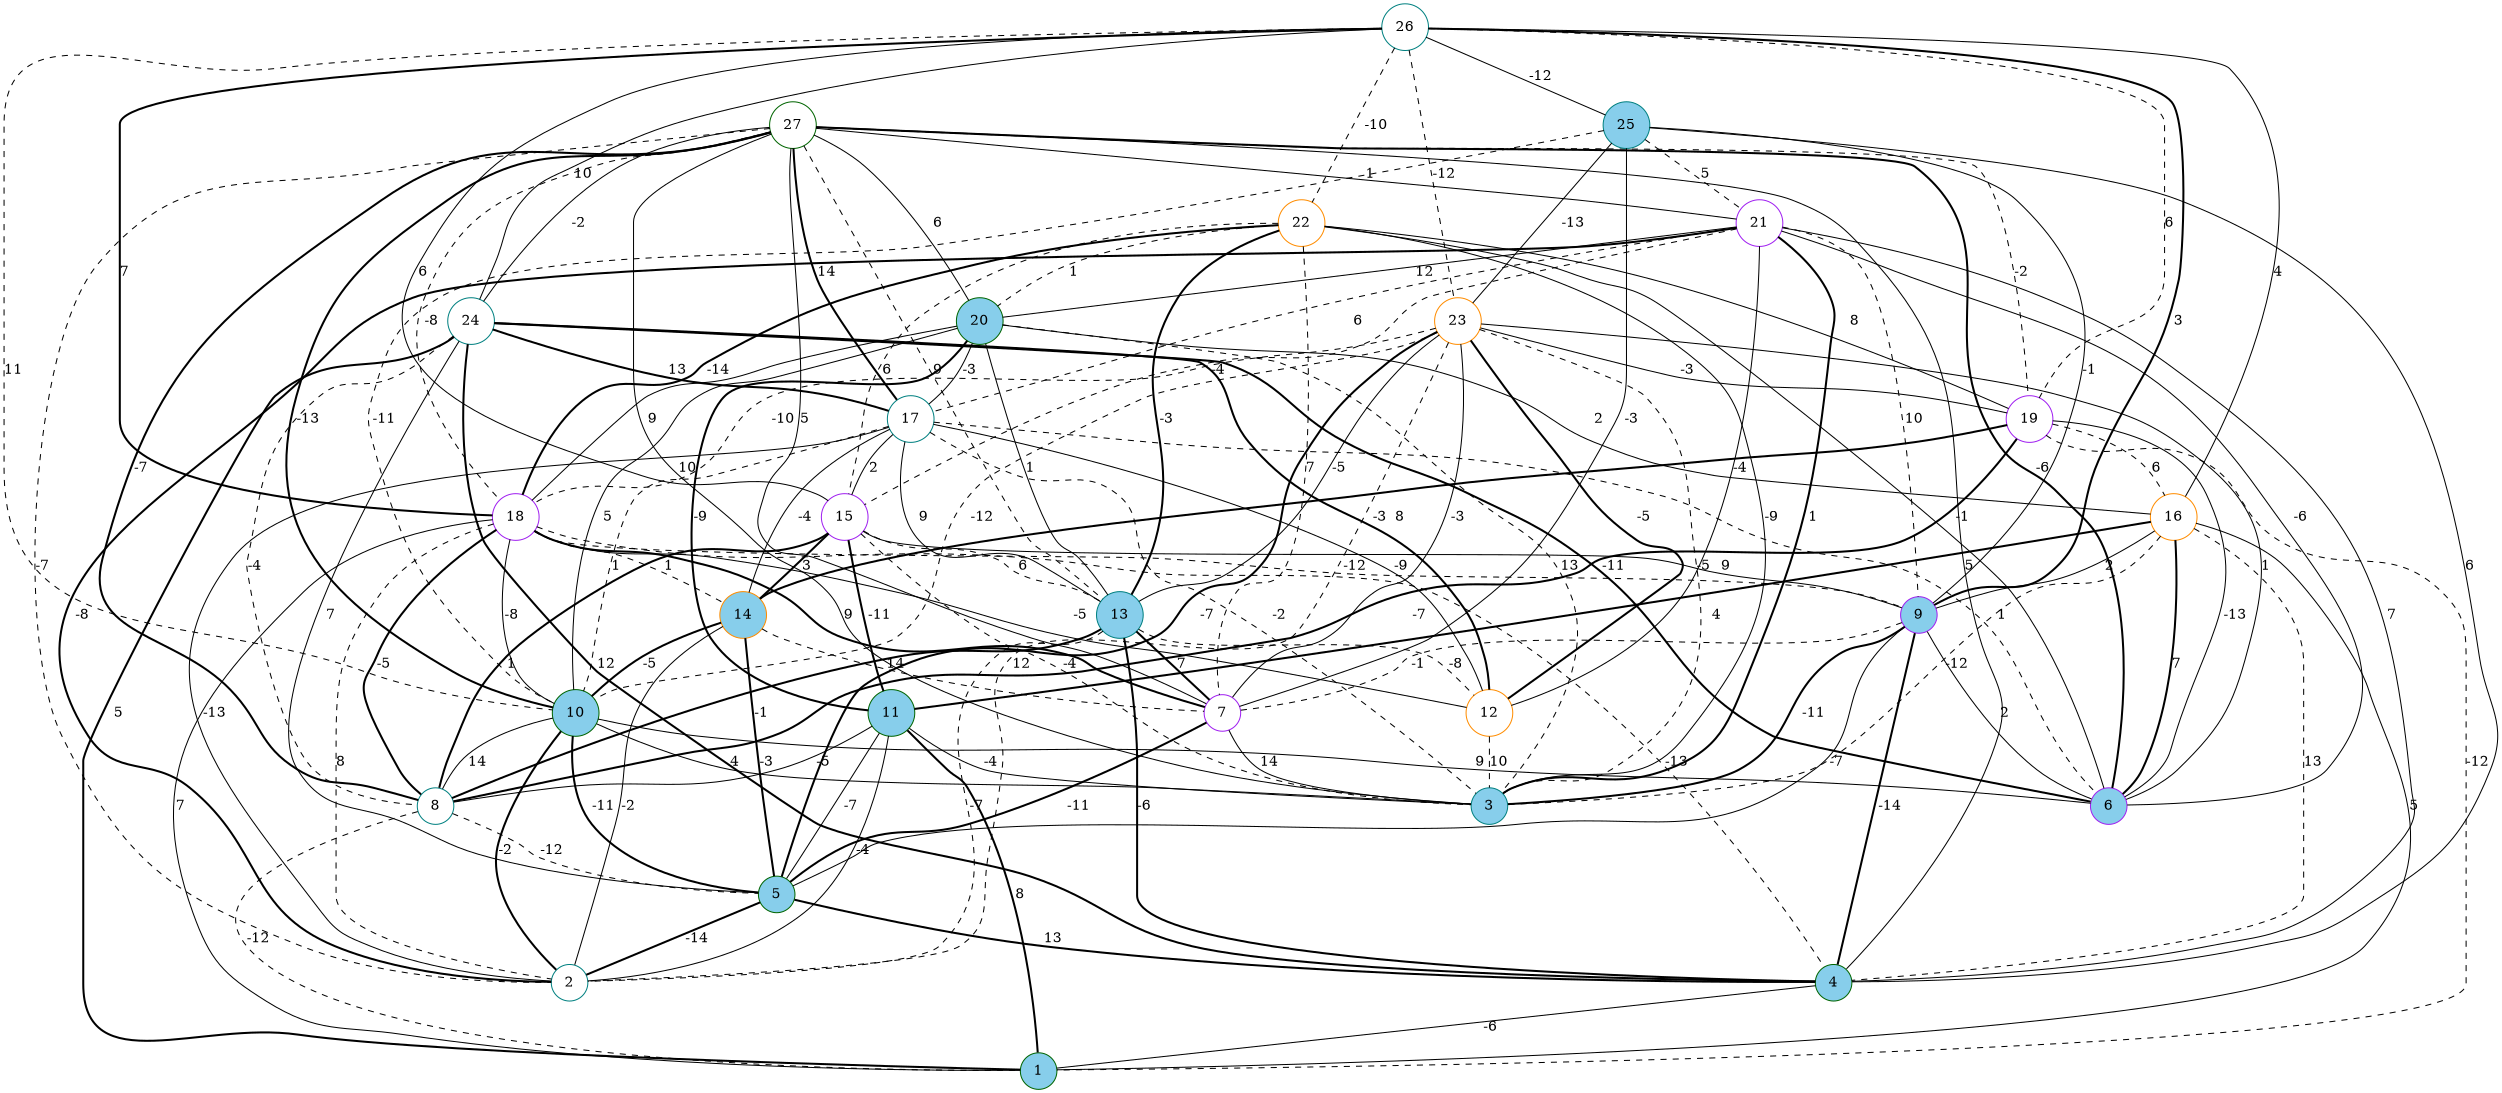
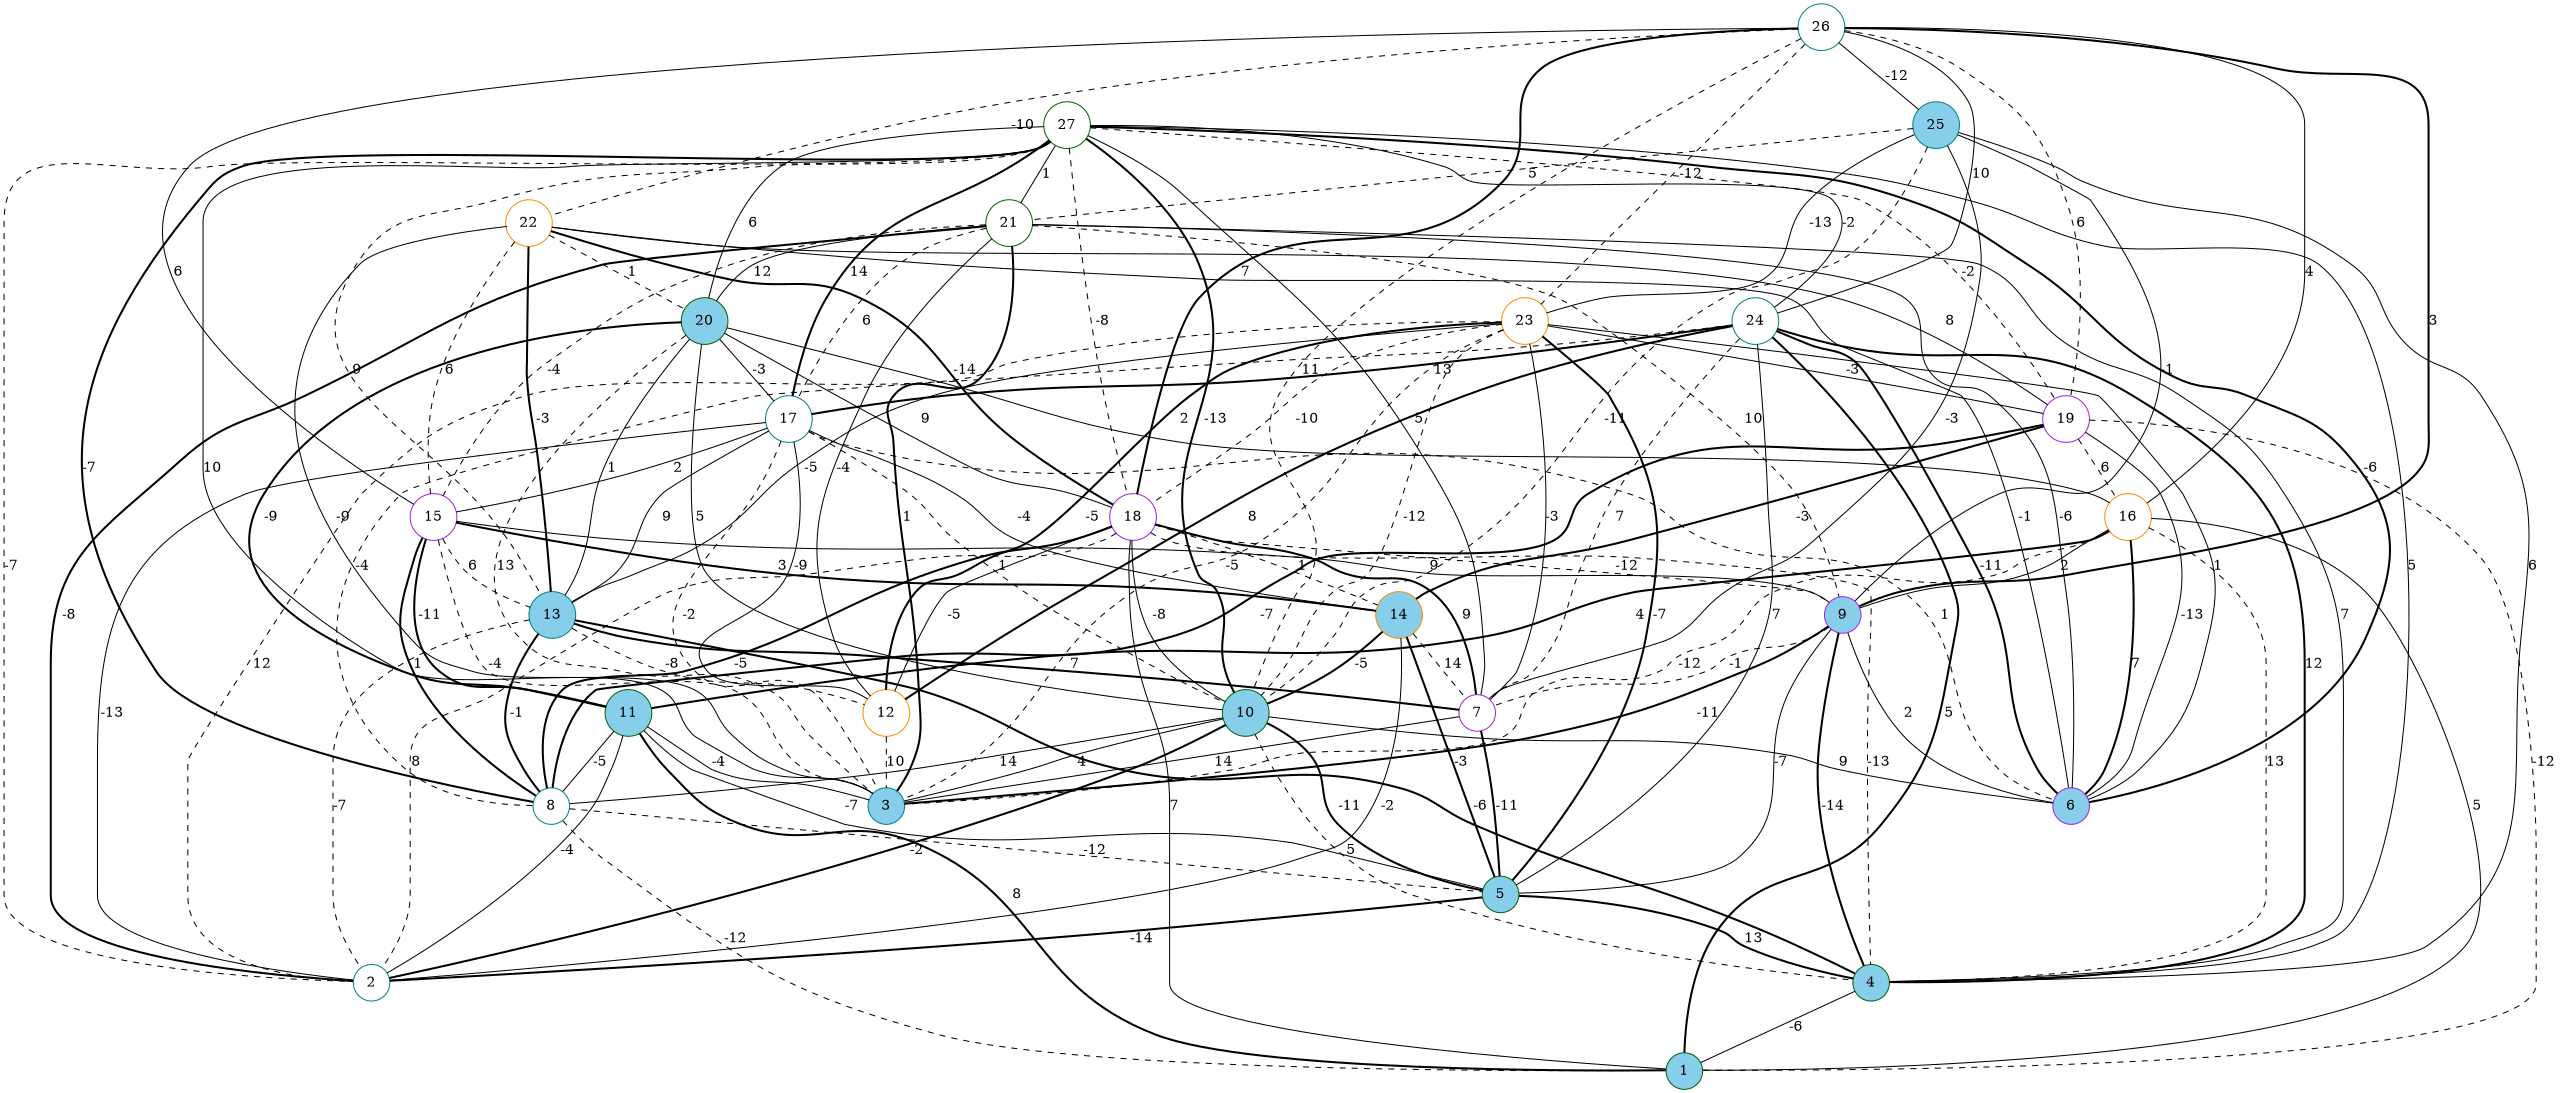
(1759, 223) -> (1009, 223)
(1305, 478) -> (1603, 516)
none -> (1518, 925)
